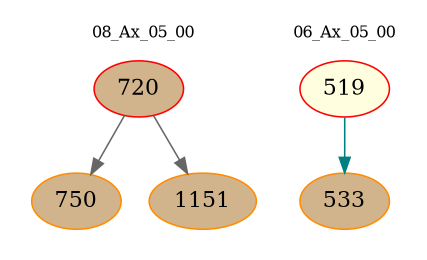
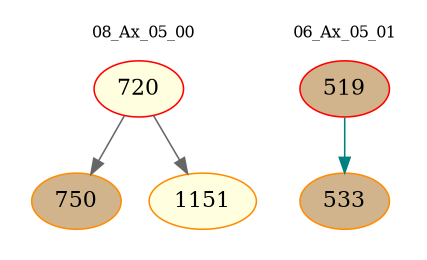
(345, 34) -> (345, 34)
(139, 89) -> (139, 89)
(345, 89) -> (345, 89)
(203, 201) -> (203, 201)
